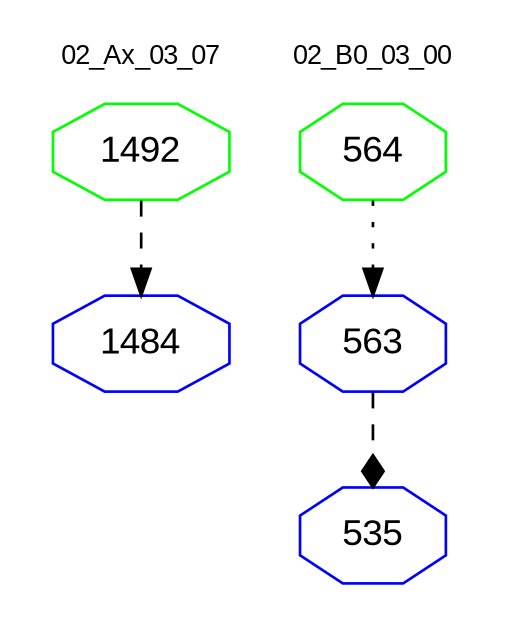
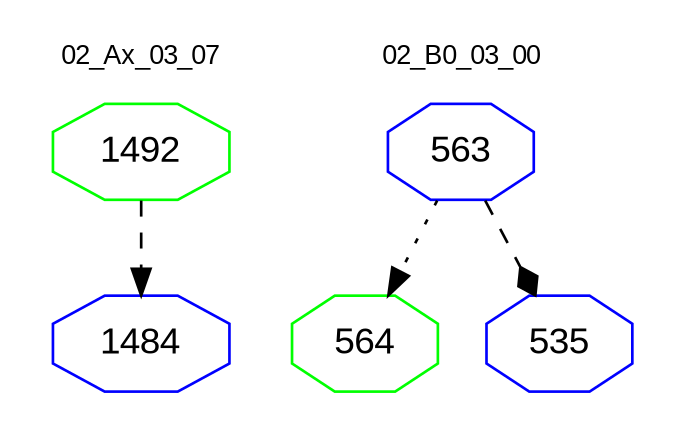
(373, 235) -> (419, 236)
